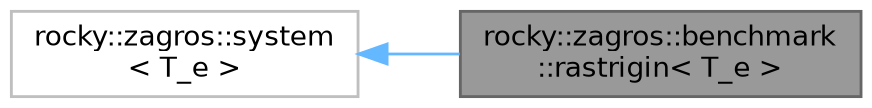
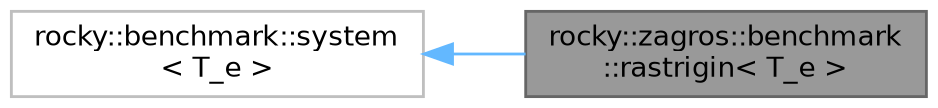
(185, 54) -> (217, 54)
